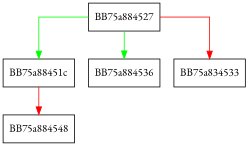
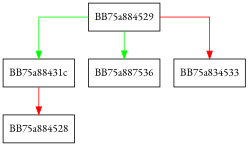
(124, 17) -> (124, 17)
(39, 73) -> (39, 73)
(124, 73) -> (124, 73)
(39, 129) -> (39, 129)
